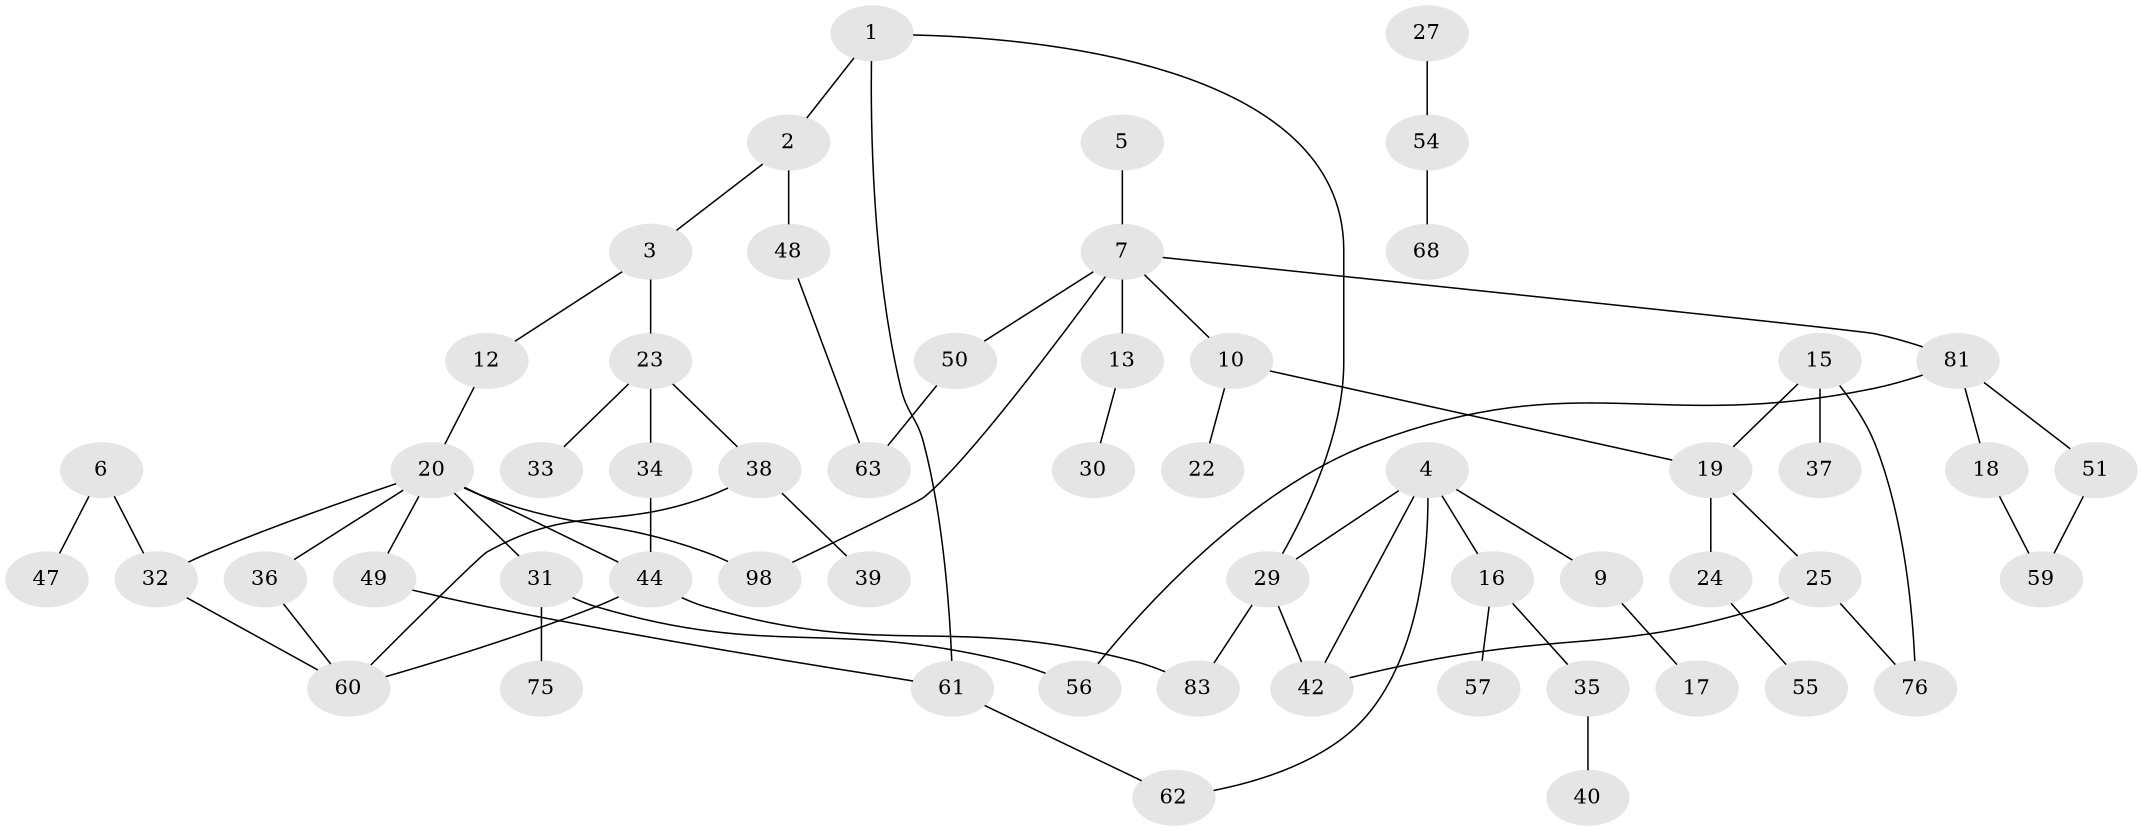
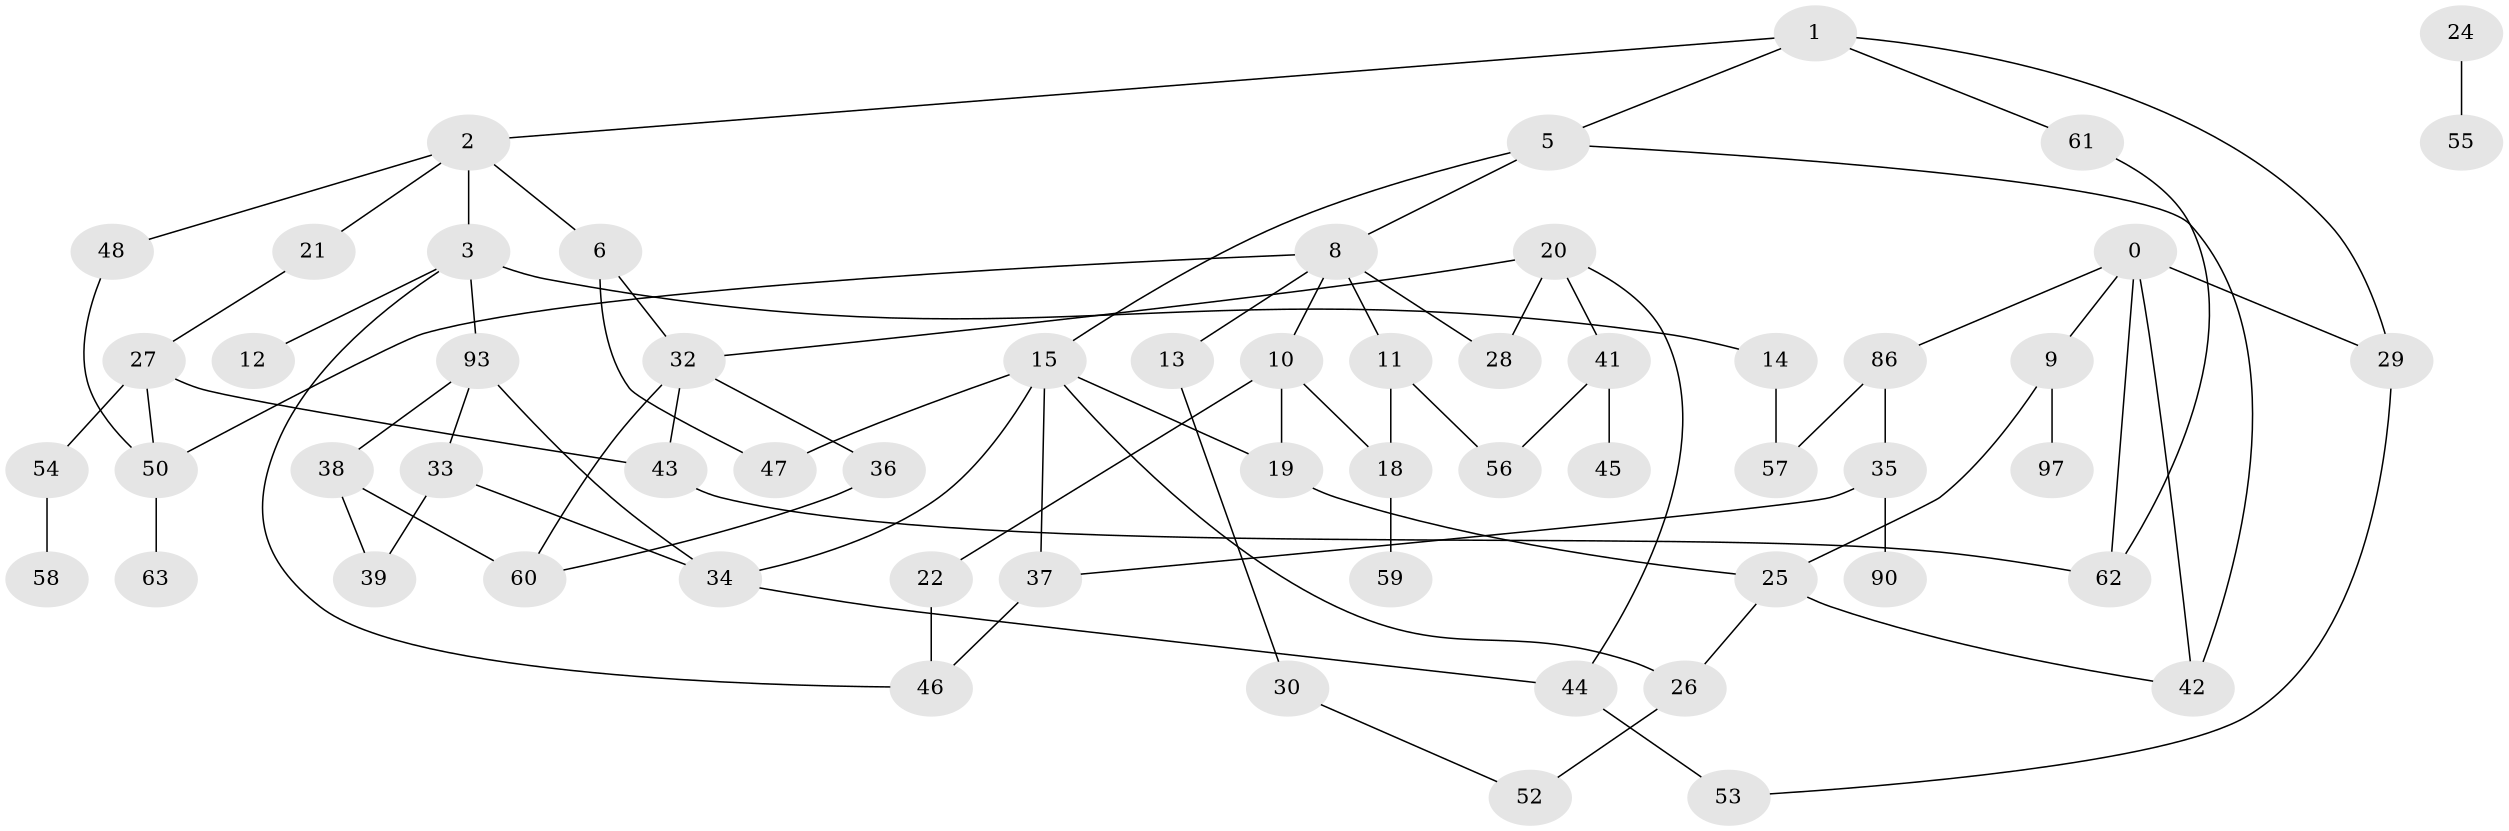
none -> (1682, 88)
none -> (535, 197)
none -> (1282, 224)
none -> (314, 252)
(1122, 252) -> (1336, 252)
(1427, 252) -> (47, 579)
(651, 361) -> (478, 361)
(829, 361) -> (85, 369)
none -> (1776, 361)
(1958, 361) -> (1391, 361)
none -> (908, 412)
none -> (1336, 415)
none -> (150, 416)
(460, 416) -> none
none -> (666, 470)
(1427, 470) -> (2135, 252)
(2096, 470) -> none
none -> (1940, 497)
none -> (918, 511)
(349, 525) -> (784, 416)
none -> (408, 525)
none -> (581, 525)
(1711, 525) -> none
none -> (1546, 530)
(375, 579) -> none
(541, 579) -> (1609, 361)
(760, 579) -> (1500, 361)
(1492, 579) -> (1885, 361)
(1290, 634) -> (2119, 200)
(503, 640) -> none
(541, 689) -> (1609, 470)
none -> (931, 689)
(1198, 689) -> (1729, 798)
(1697, 689) -> (2052, 470)
(1916, 689) -> (1685, 689)
none -> (1530, 798)
(1588, 798) -> (1885, 579)
